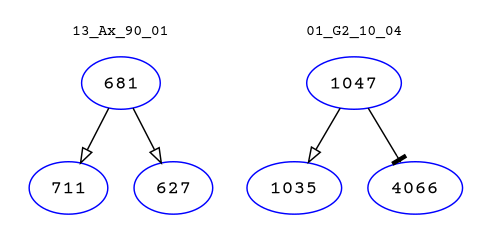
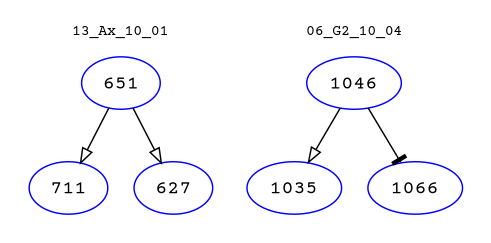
(121, 31) -> (121, 31)
(355, 31) -> (355, 31)
(121, 83) -> (121, 83)
(354, 83) -> (354, 83)
(415, 188) -> (415, 188)
